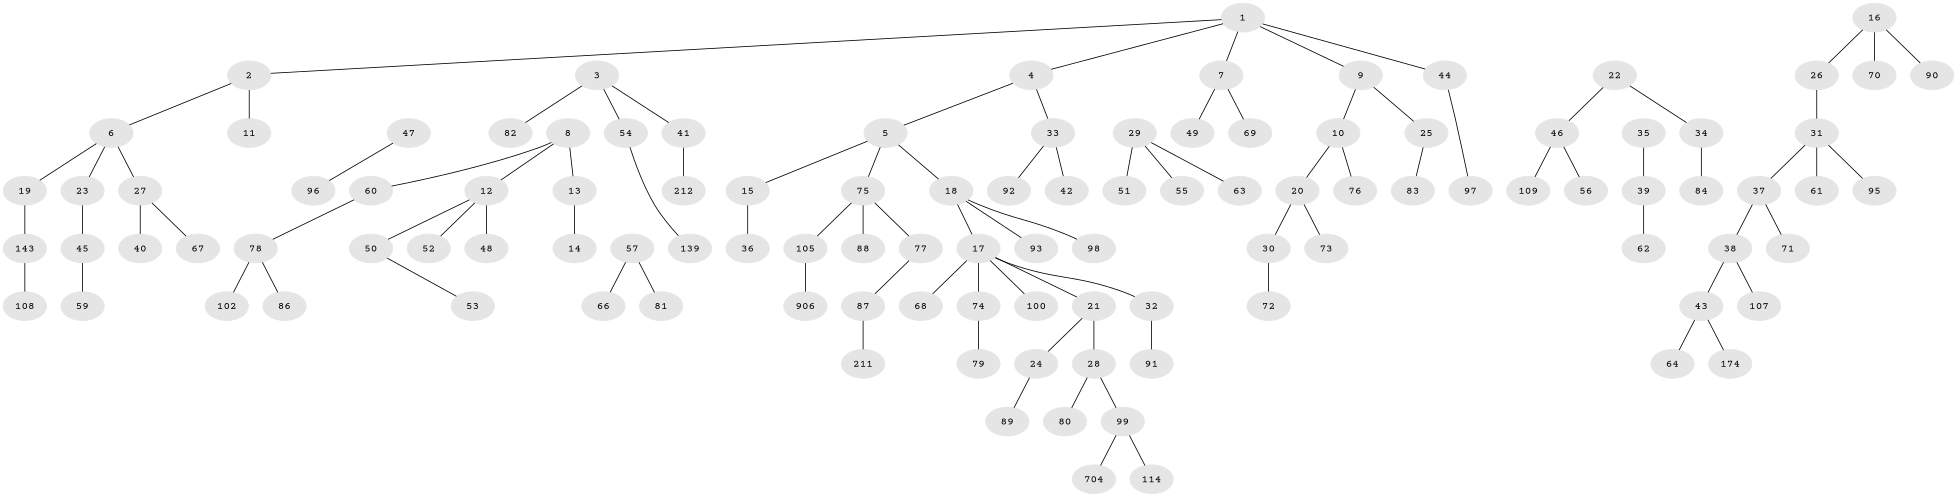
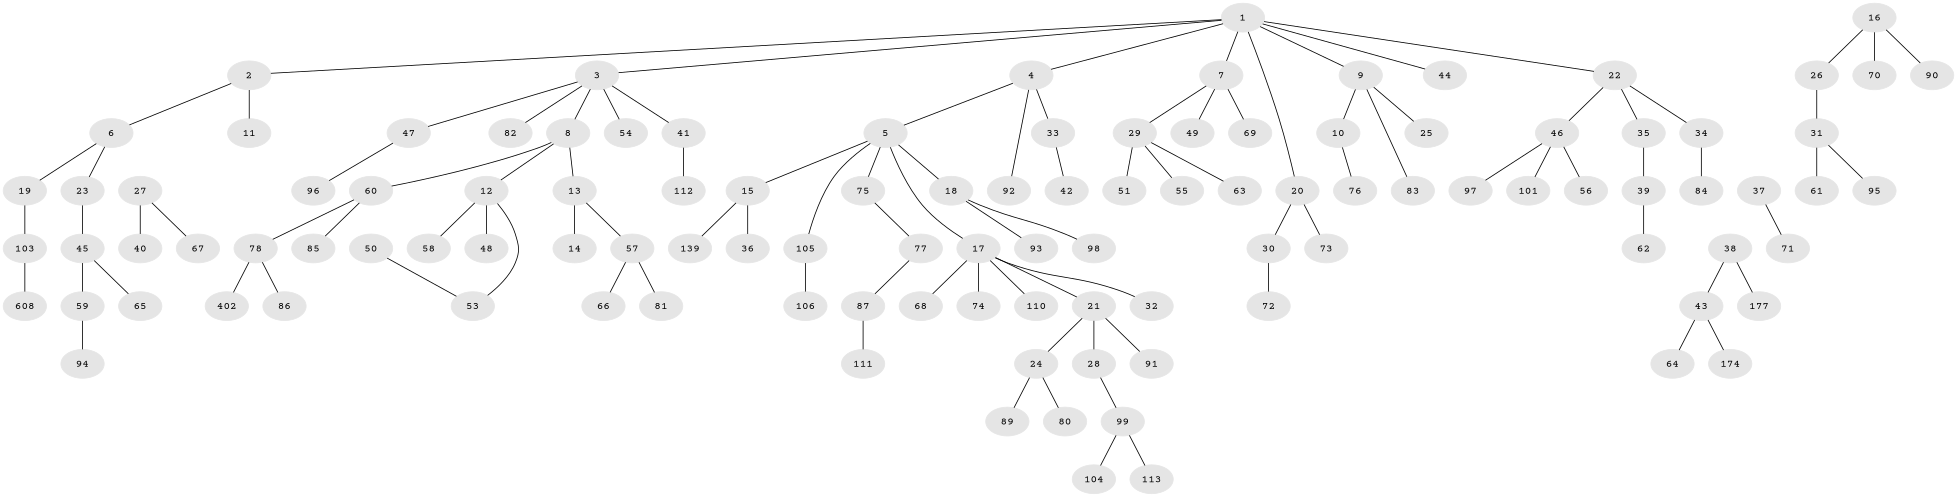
none -> (920, 46)
none -> (1429, 47)
none -> (503, 104)
none -> (583, 104)
none -> (1178, 104)
none -> (1629, 104)
(1459, 133) -> (1514, 162)
(126, 162) -> none
(1031, 162) -> (1020, 133)
(1318, 162) -> (1274, 103)
(1420, 162) -> (1387, 133)
(1788, 162) -> none
(684, 191) -> (684, 191)
(1528, 191) -> (1528, 191)
(649, 194) -> (719, 219)
none -> (603, 219)
(965, 219) -> (918, 200)
(429, 220) -> (518, 252)
(834, 220) -> (830, 182)
(1745, 220) -> none
(25, 248) -> (25, 248)
none -> (313, 248)
(429, 248) -> (429, 248)
(863, 248) -> none
(25, 306) -> (25, 306)
none -> (140, 306)
(227, 306) -> (227, 306)
(805, 306) -> (805, 306)
(1036, 306) -> (1036, 306)
(1759, 306) -> (1759, 306)
(1152, 335) -> (1123, 335)
none -> (83, 364)
(863, 364) -> (863, 364)
(978, 364) -> none
(1079, 393) -> (1051, 393)
(1094, 479) -> (1094, 479)
(1152, 479) -> (1152, 479)
